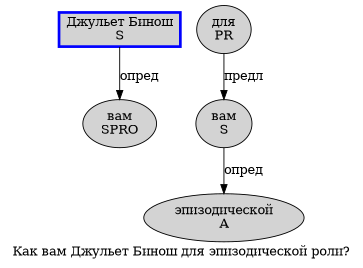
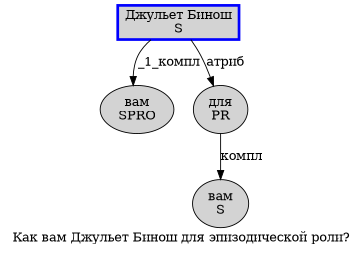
none -> (202, 58)
(139, 77) -> (169, 62)
(244, 77) -> (242, 157)
(224, 218) -> none
